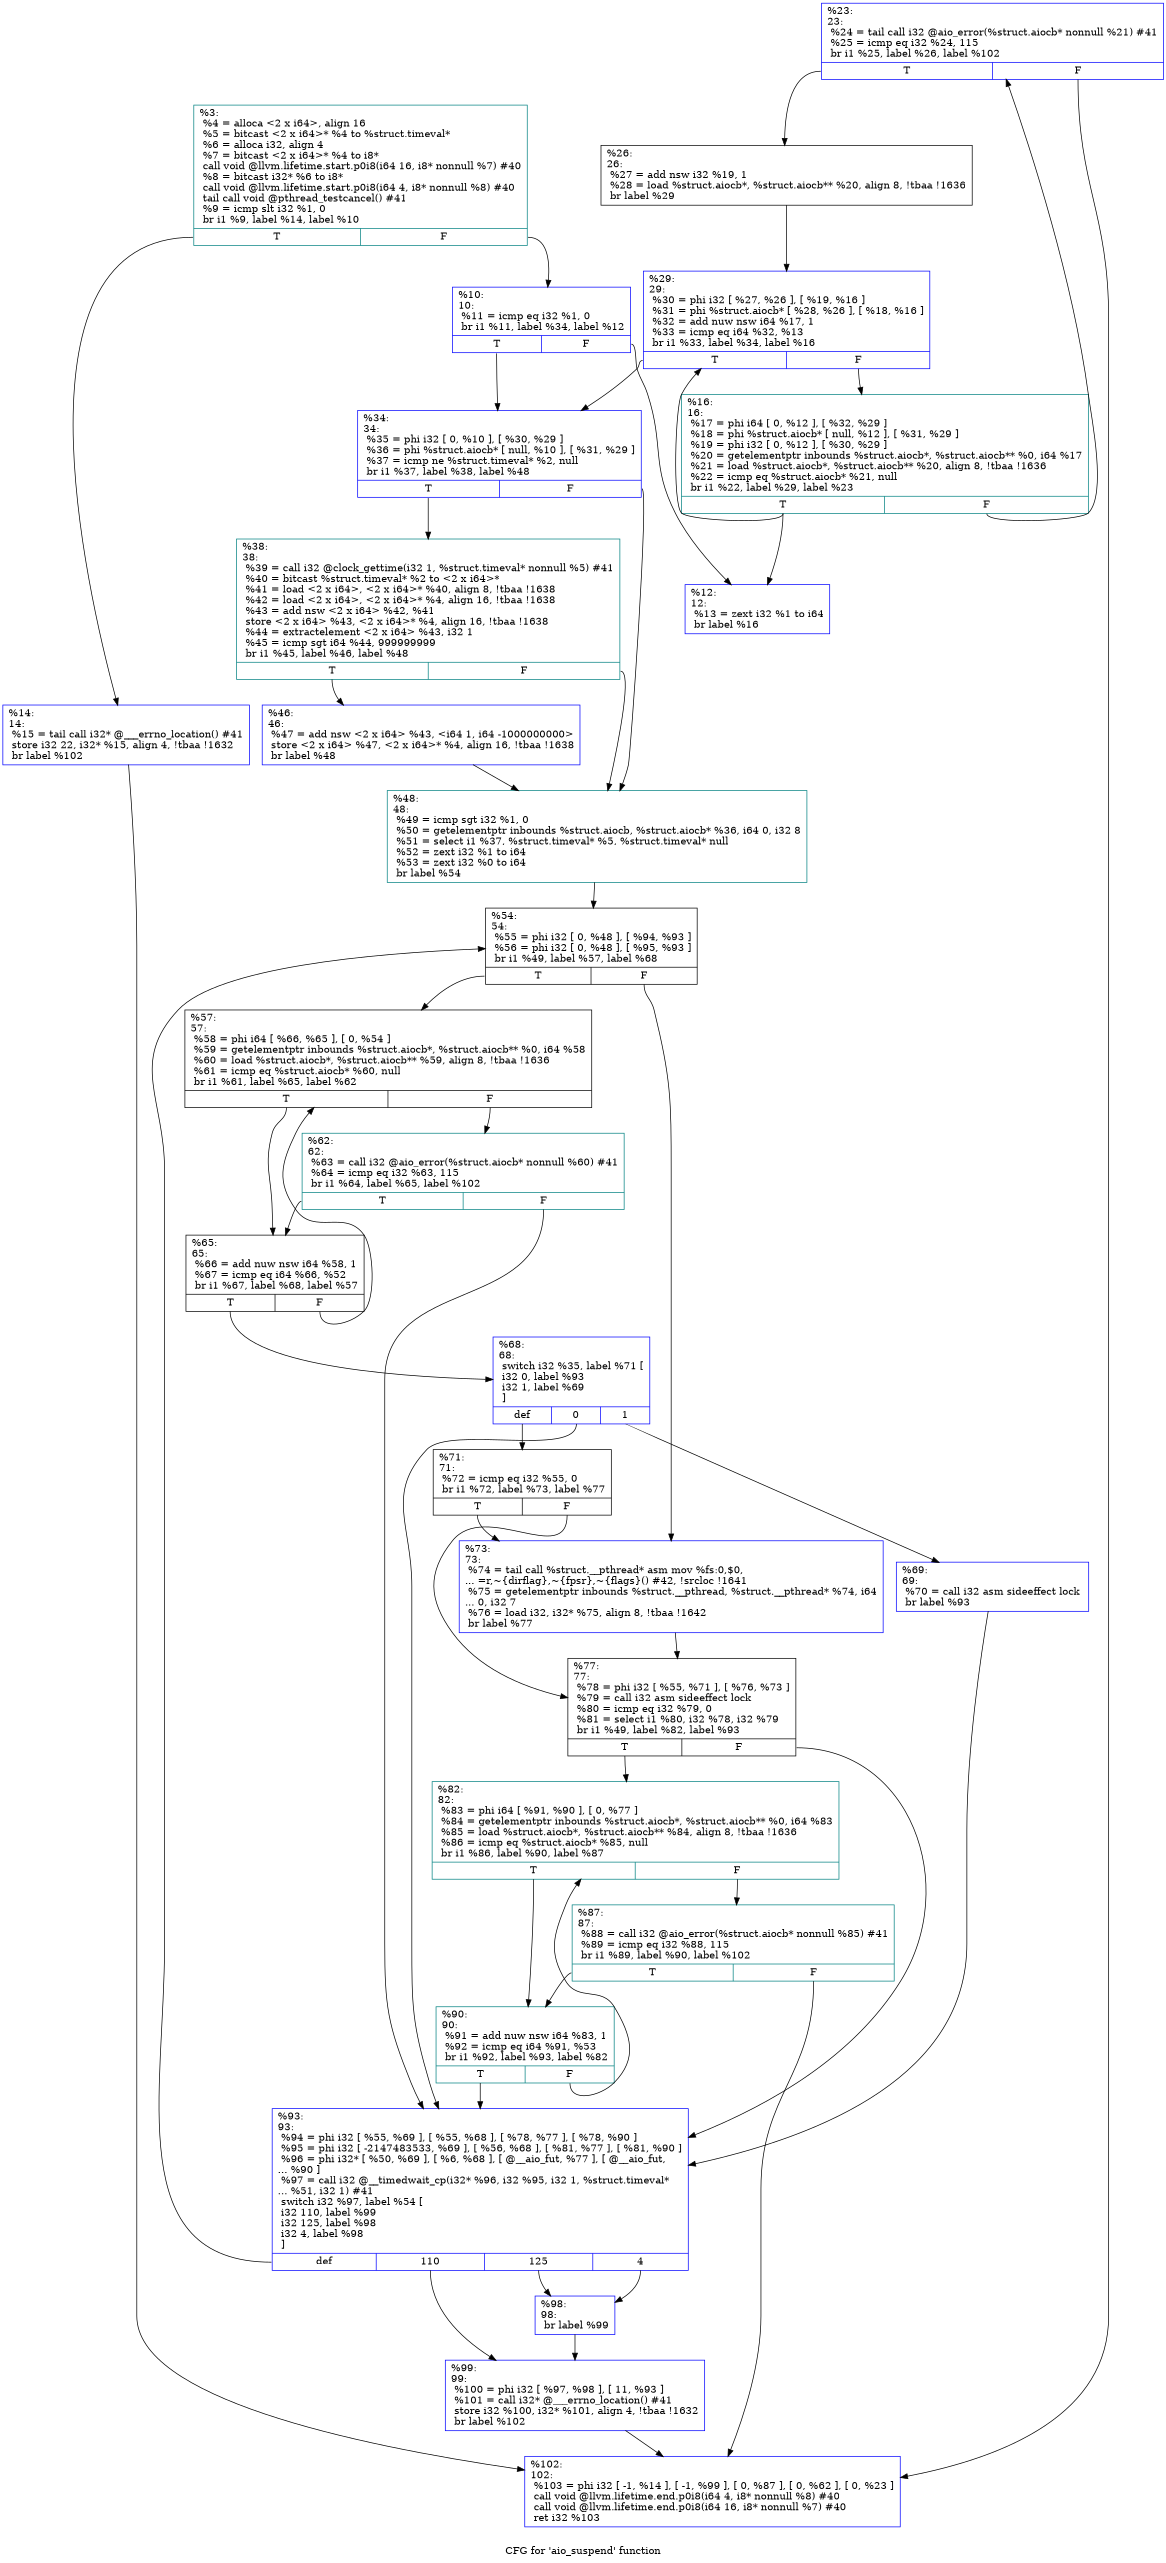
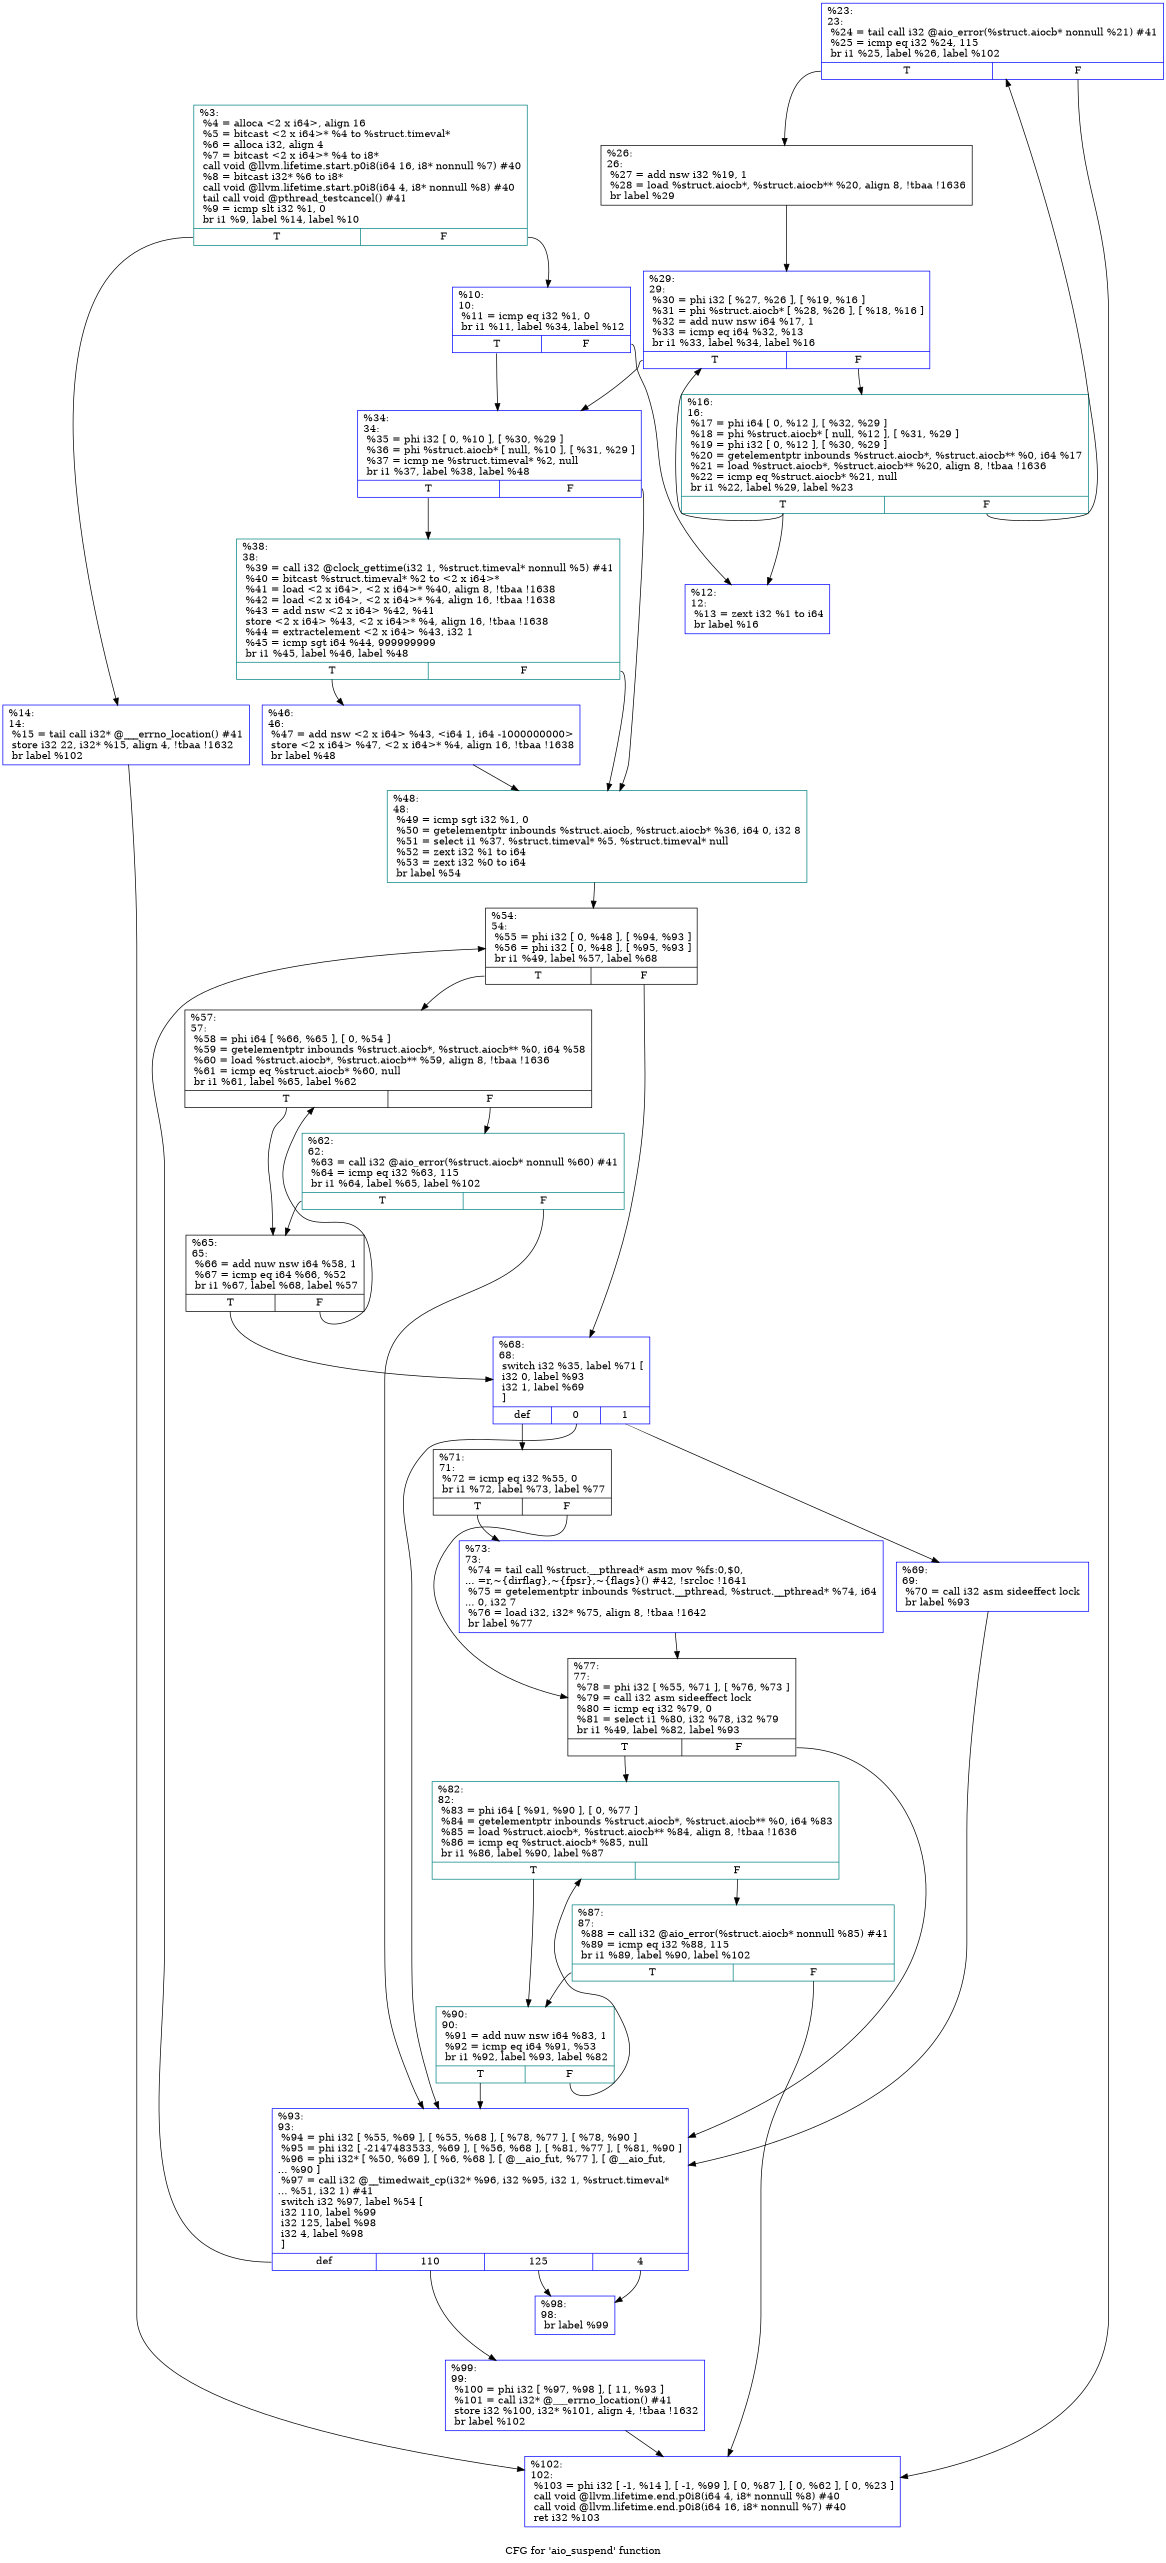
(671, 1257) -> (639, 1161)
(575, 2344) -> none
